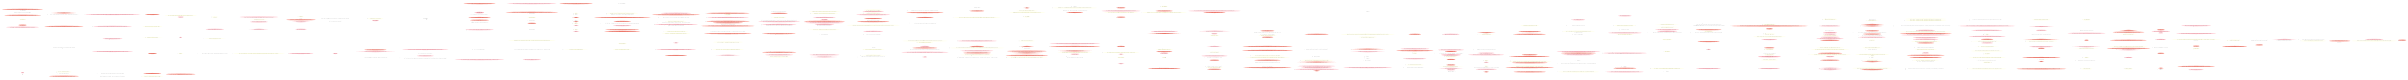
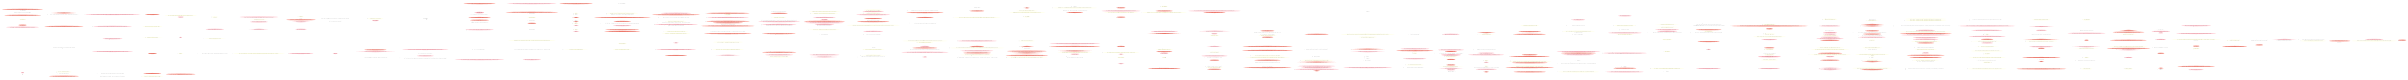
(2161, 30) -> (2161, 30)
(1415, 34) -> (1415, 34)
